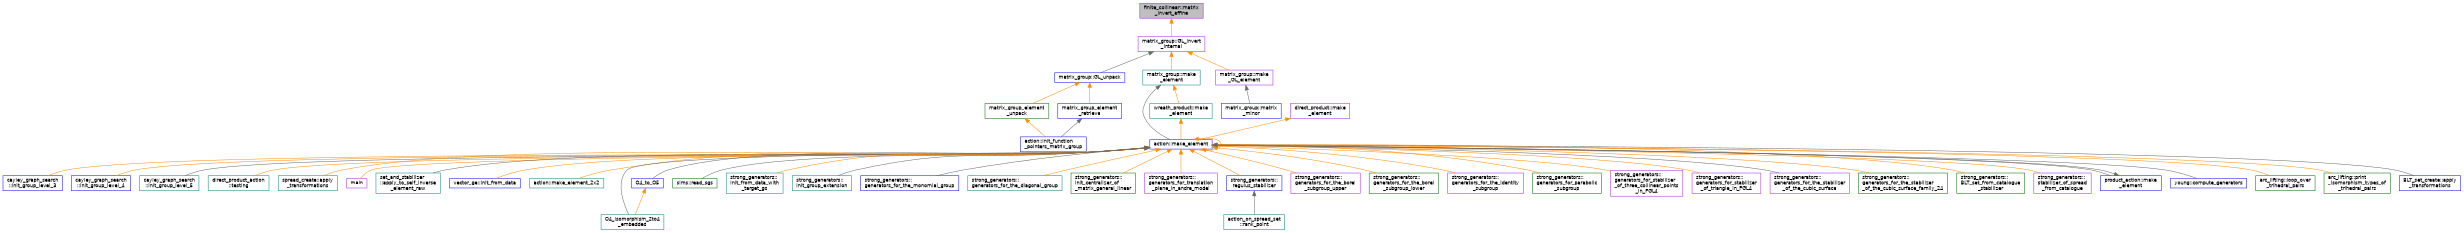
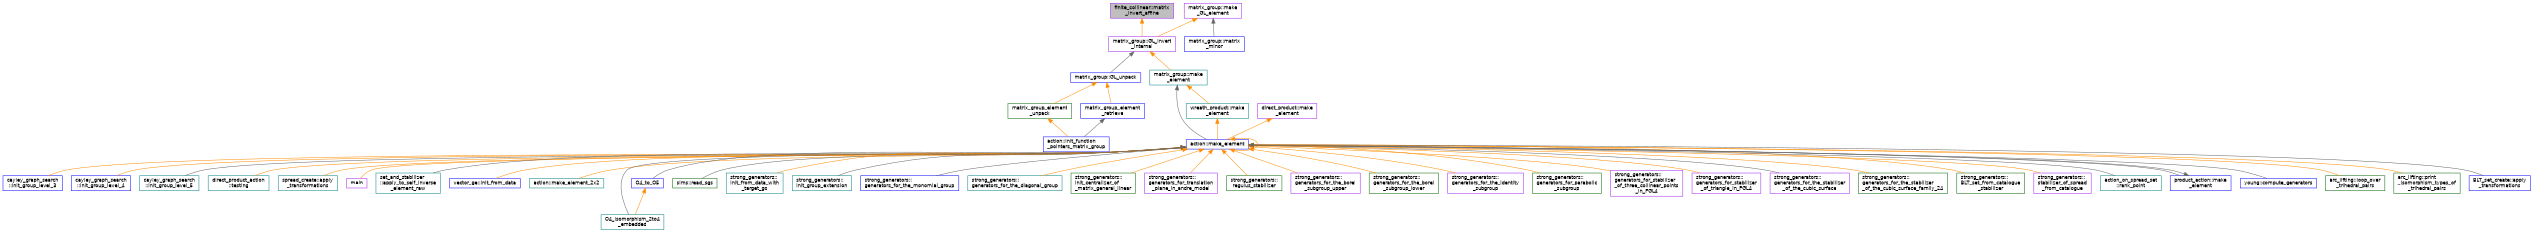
(1210, 62) -> (1175, 28)
(1254, 183) -> (1254, 183)
(1254, 205) -> (1685, 152)
